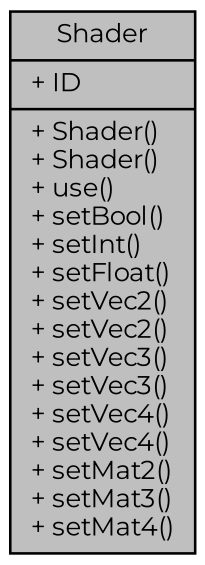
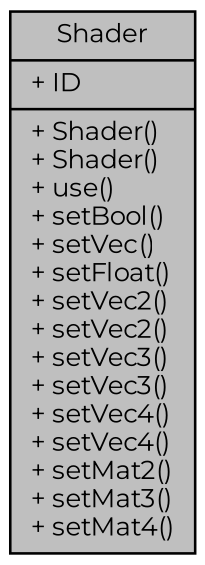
(86, 245) -> (94, 245)
